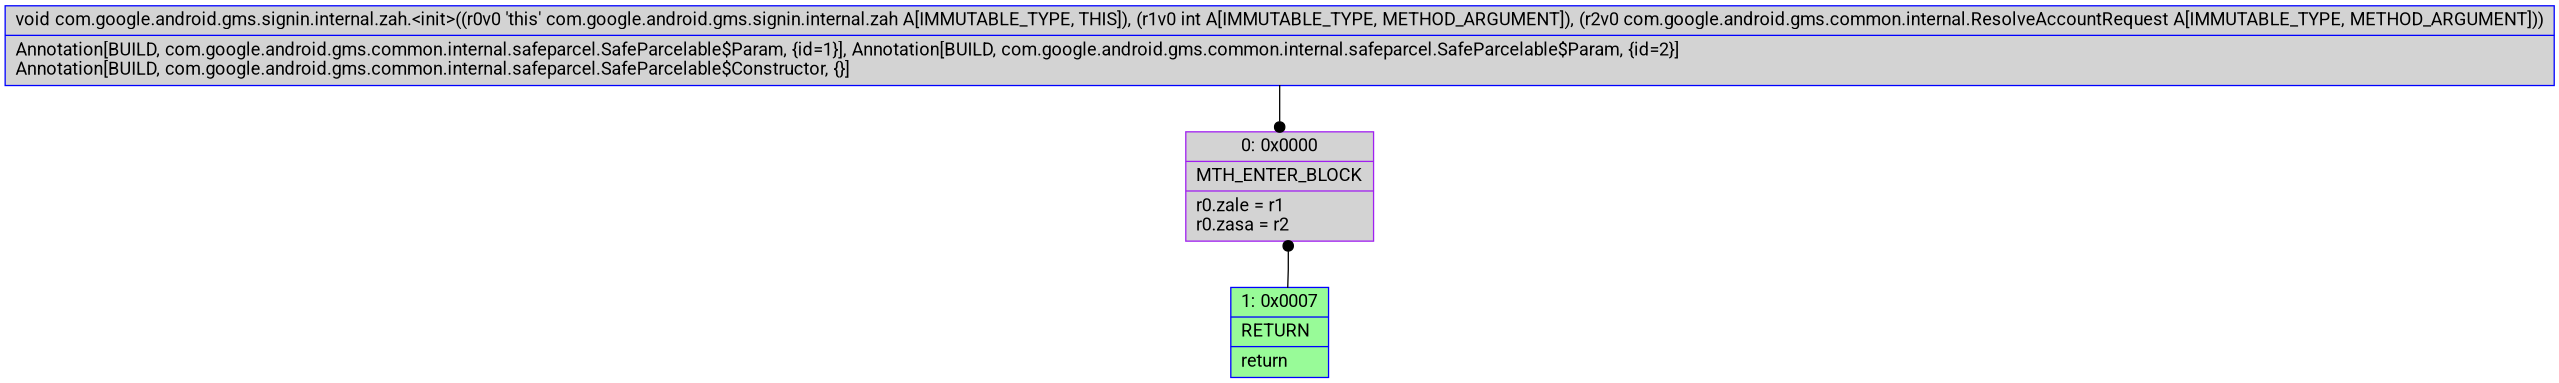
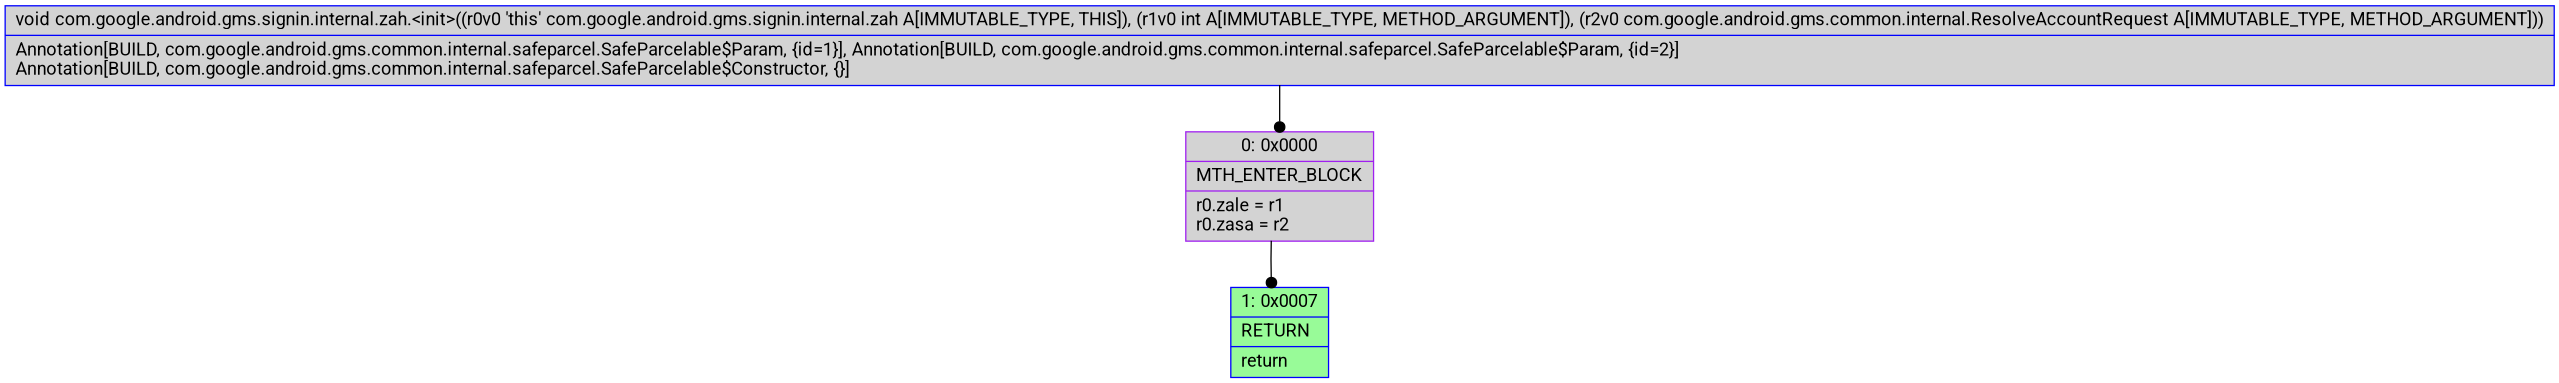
(1288, 269) -> (1271, 259)
